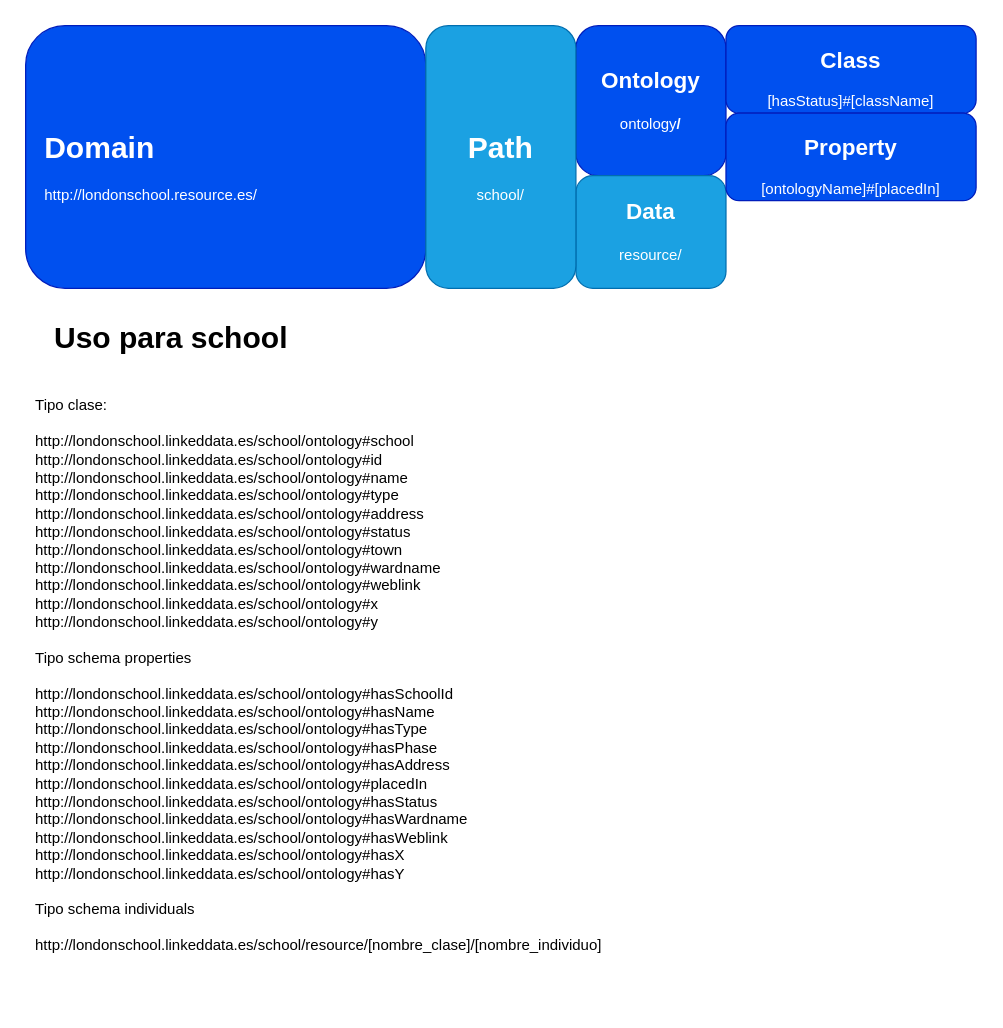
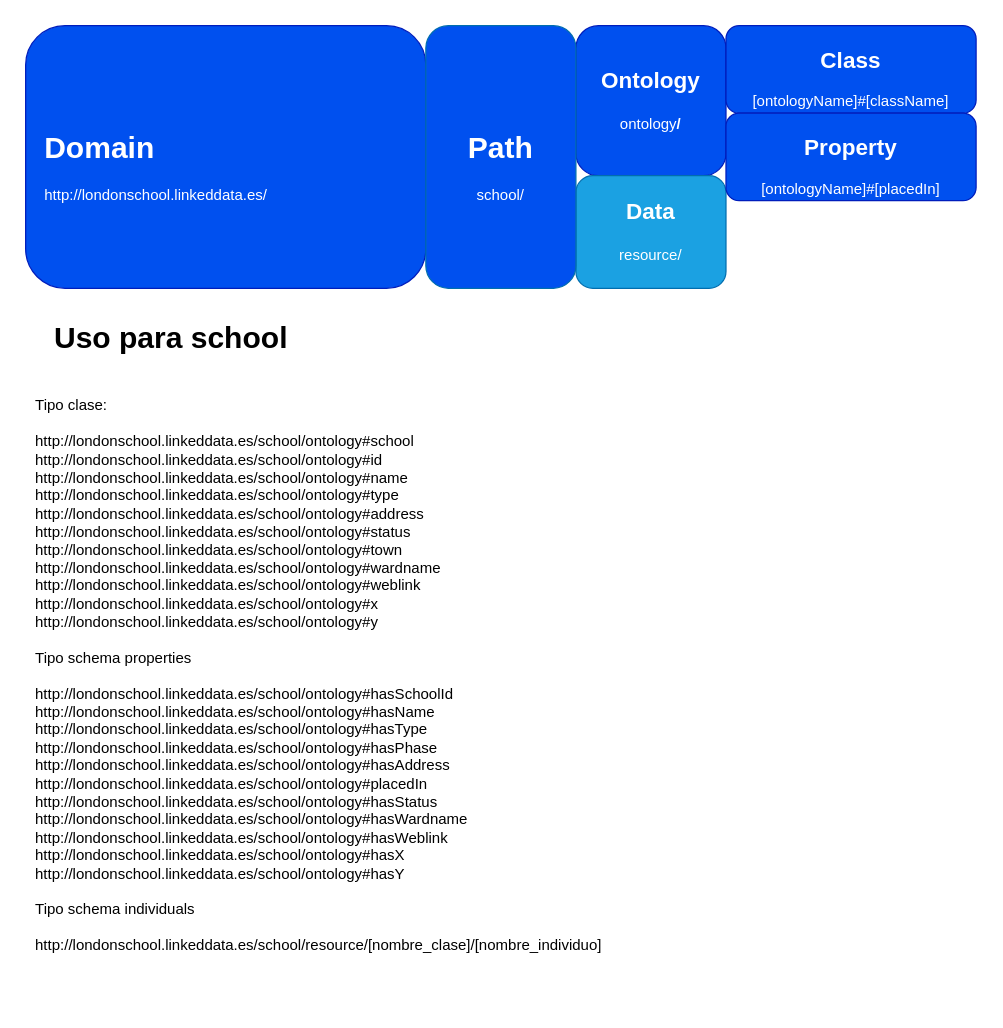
(851, 69) -> (851, 69)
(153, 157) -> (157, 157)
(501, 157) -> (501, 157)
